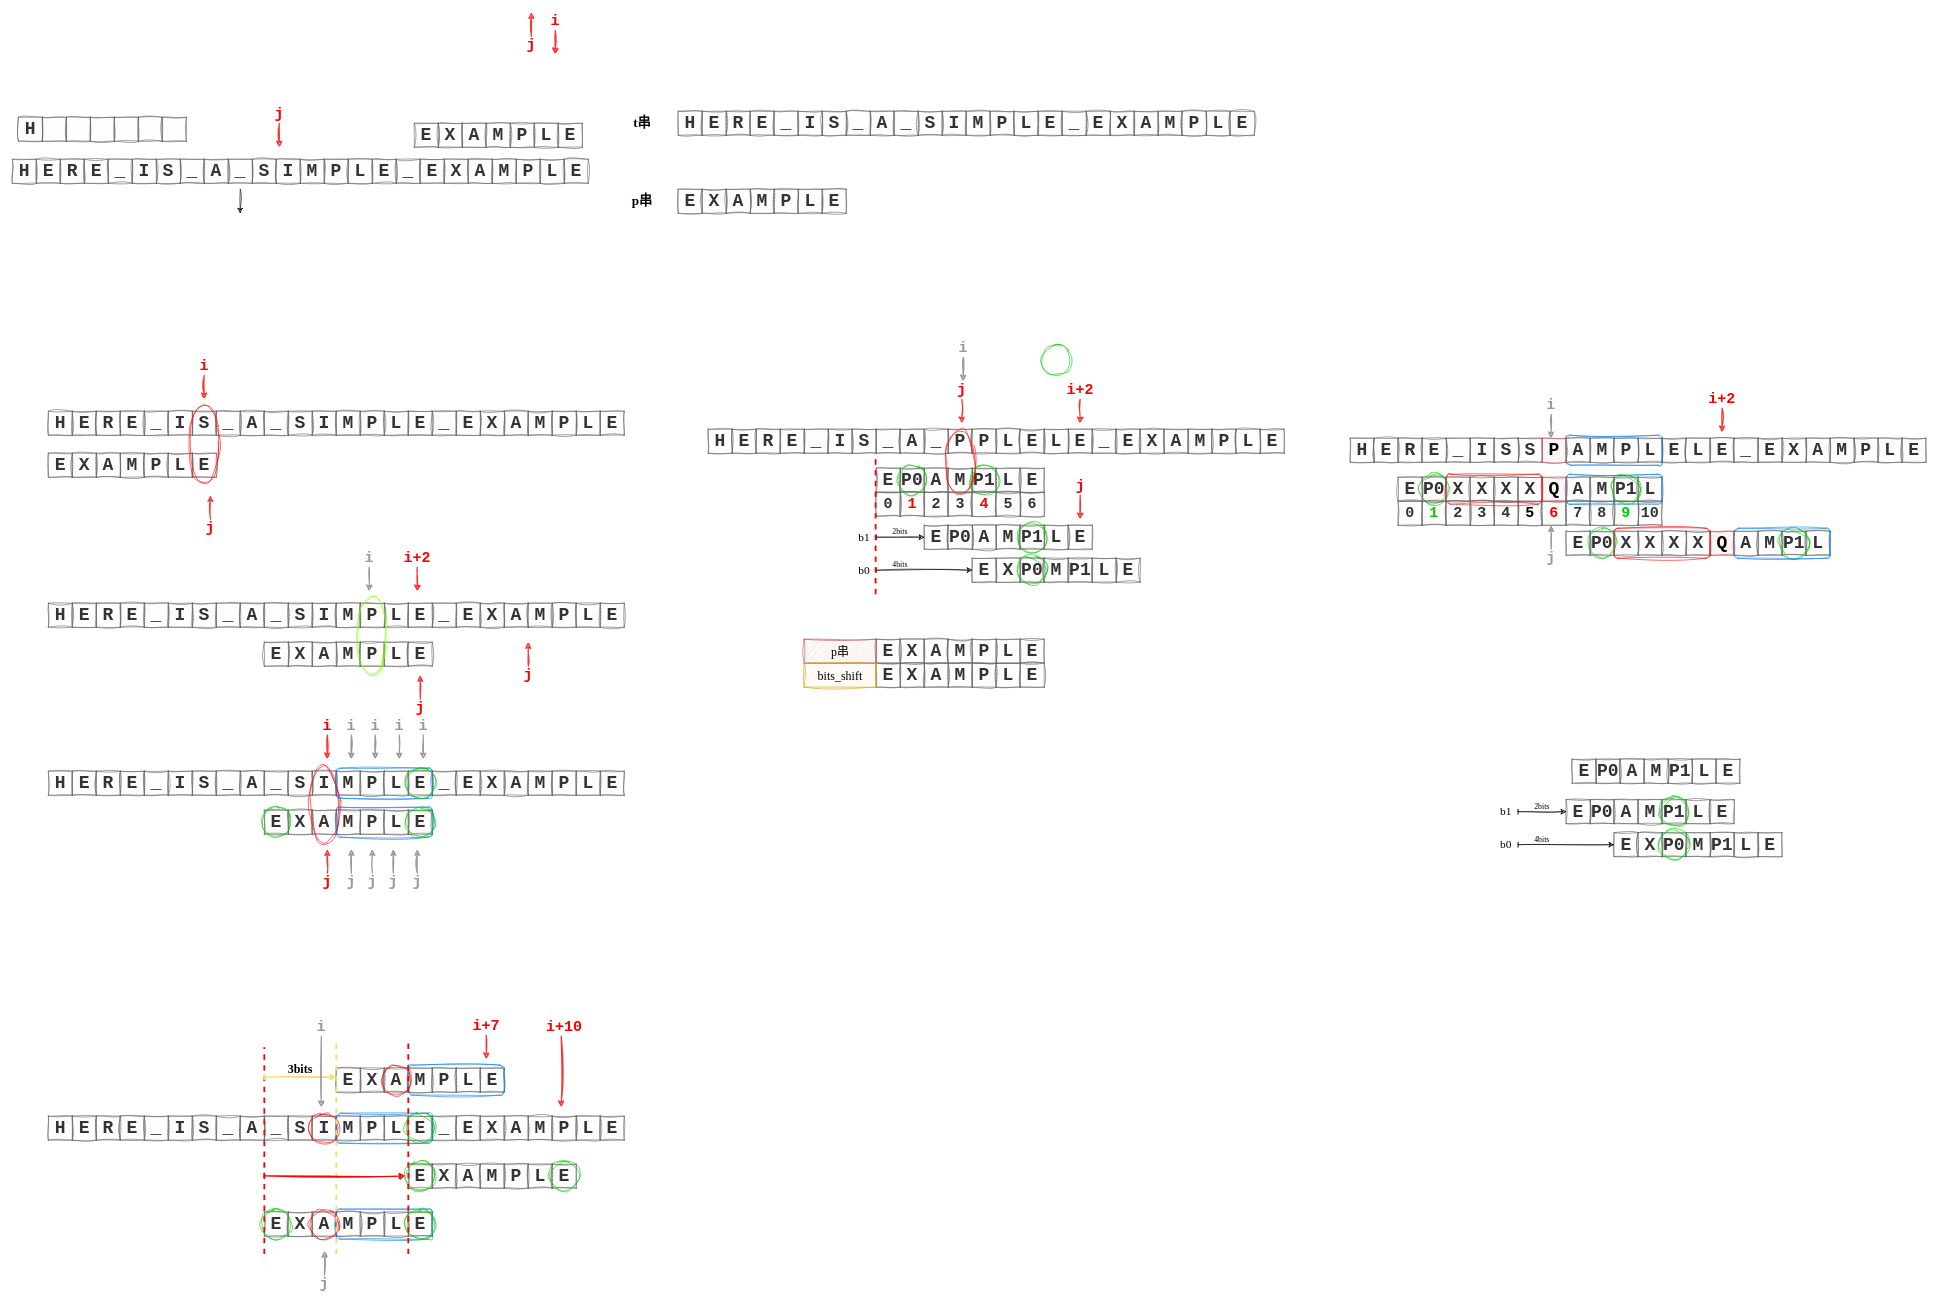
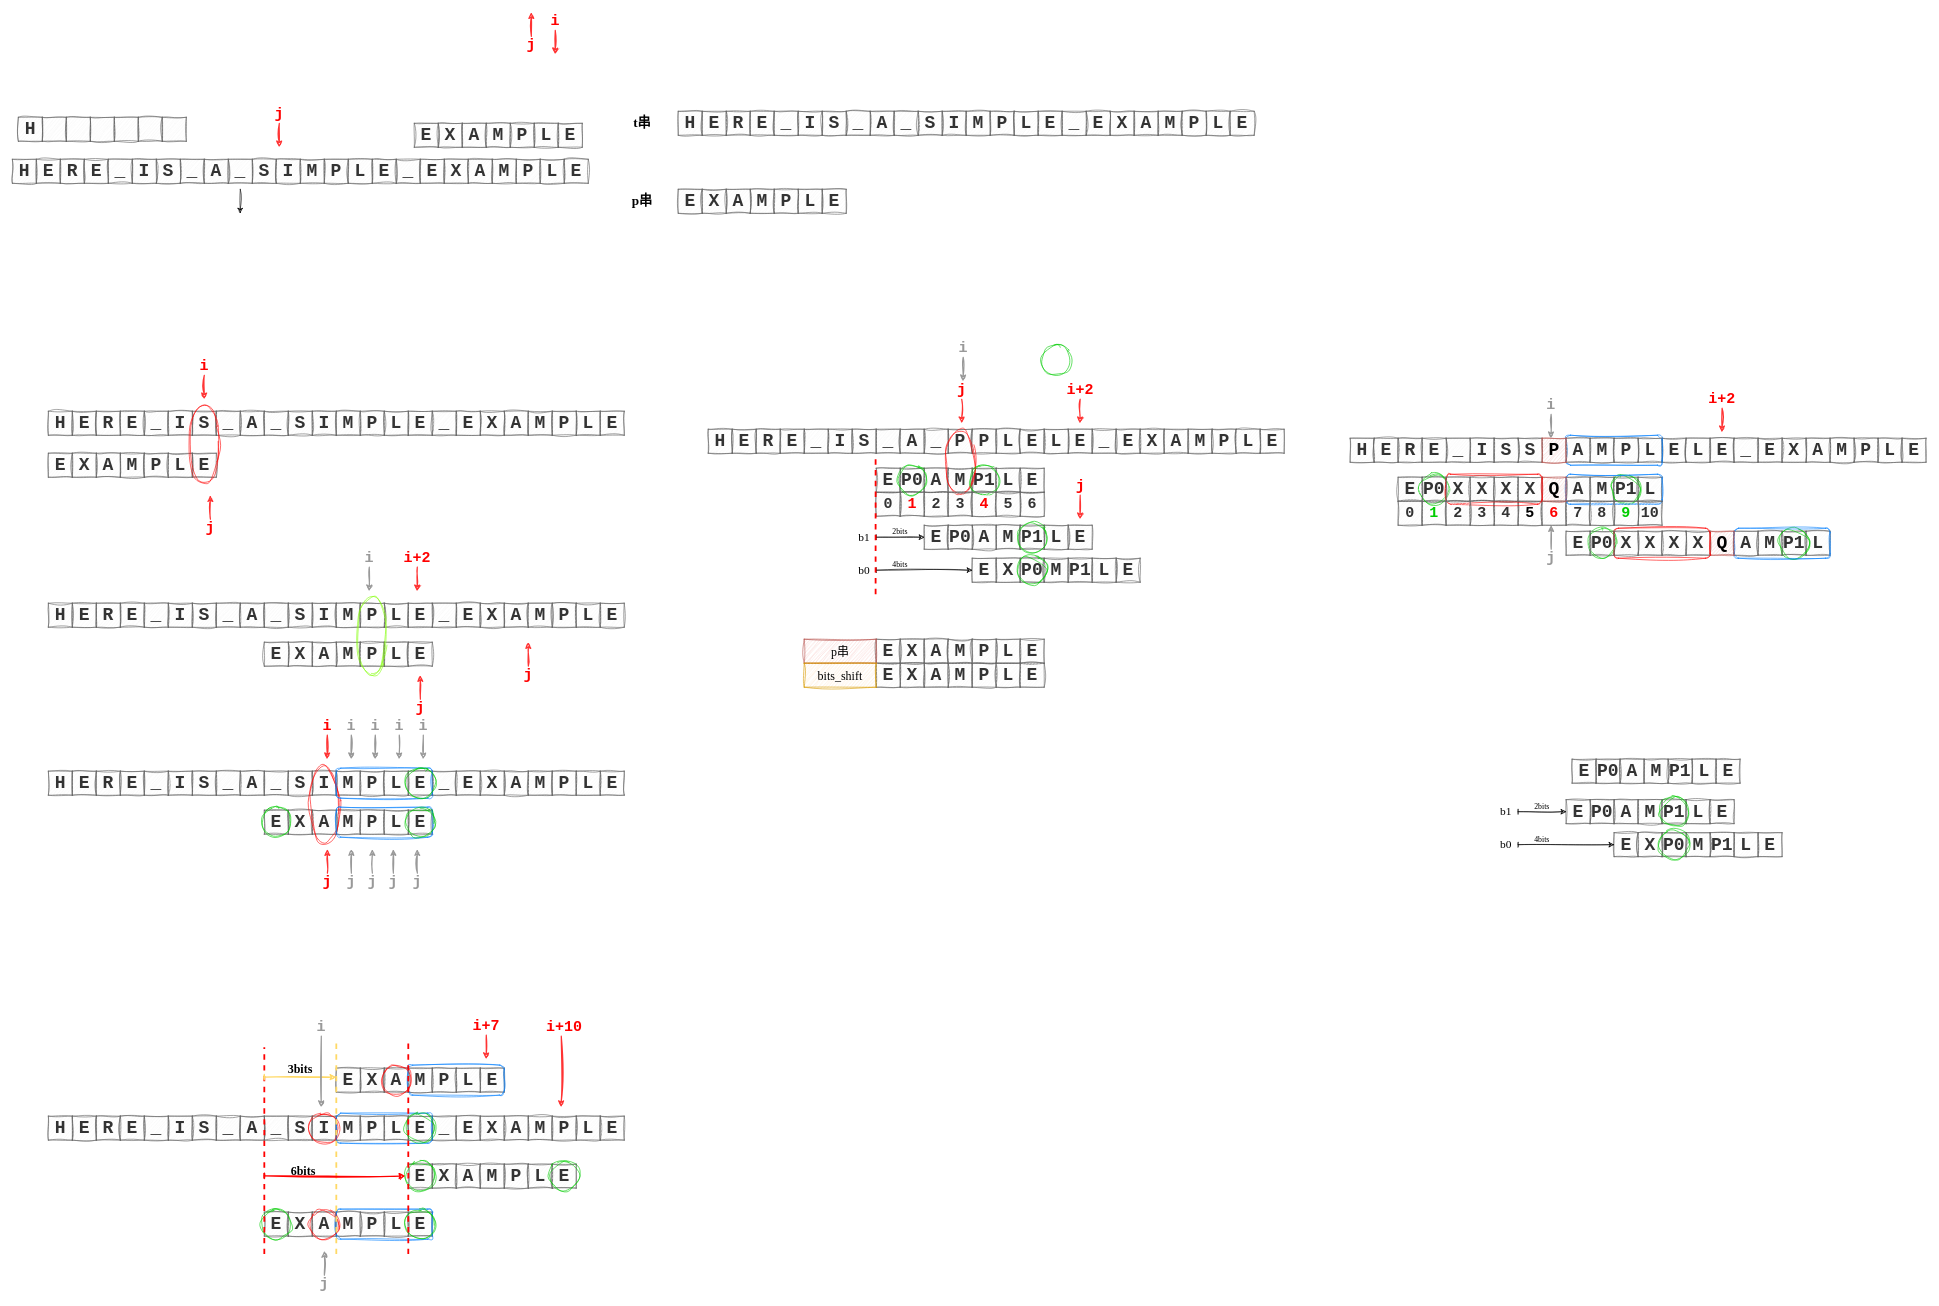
none -> (303, 1170)
